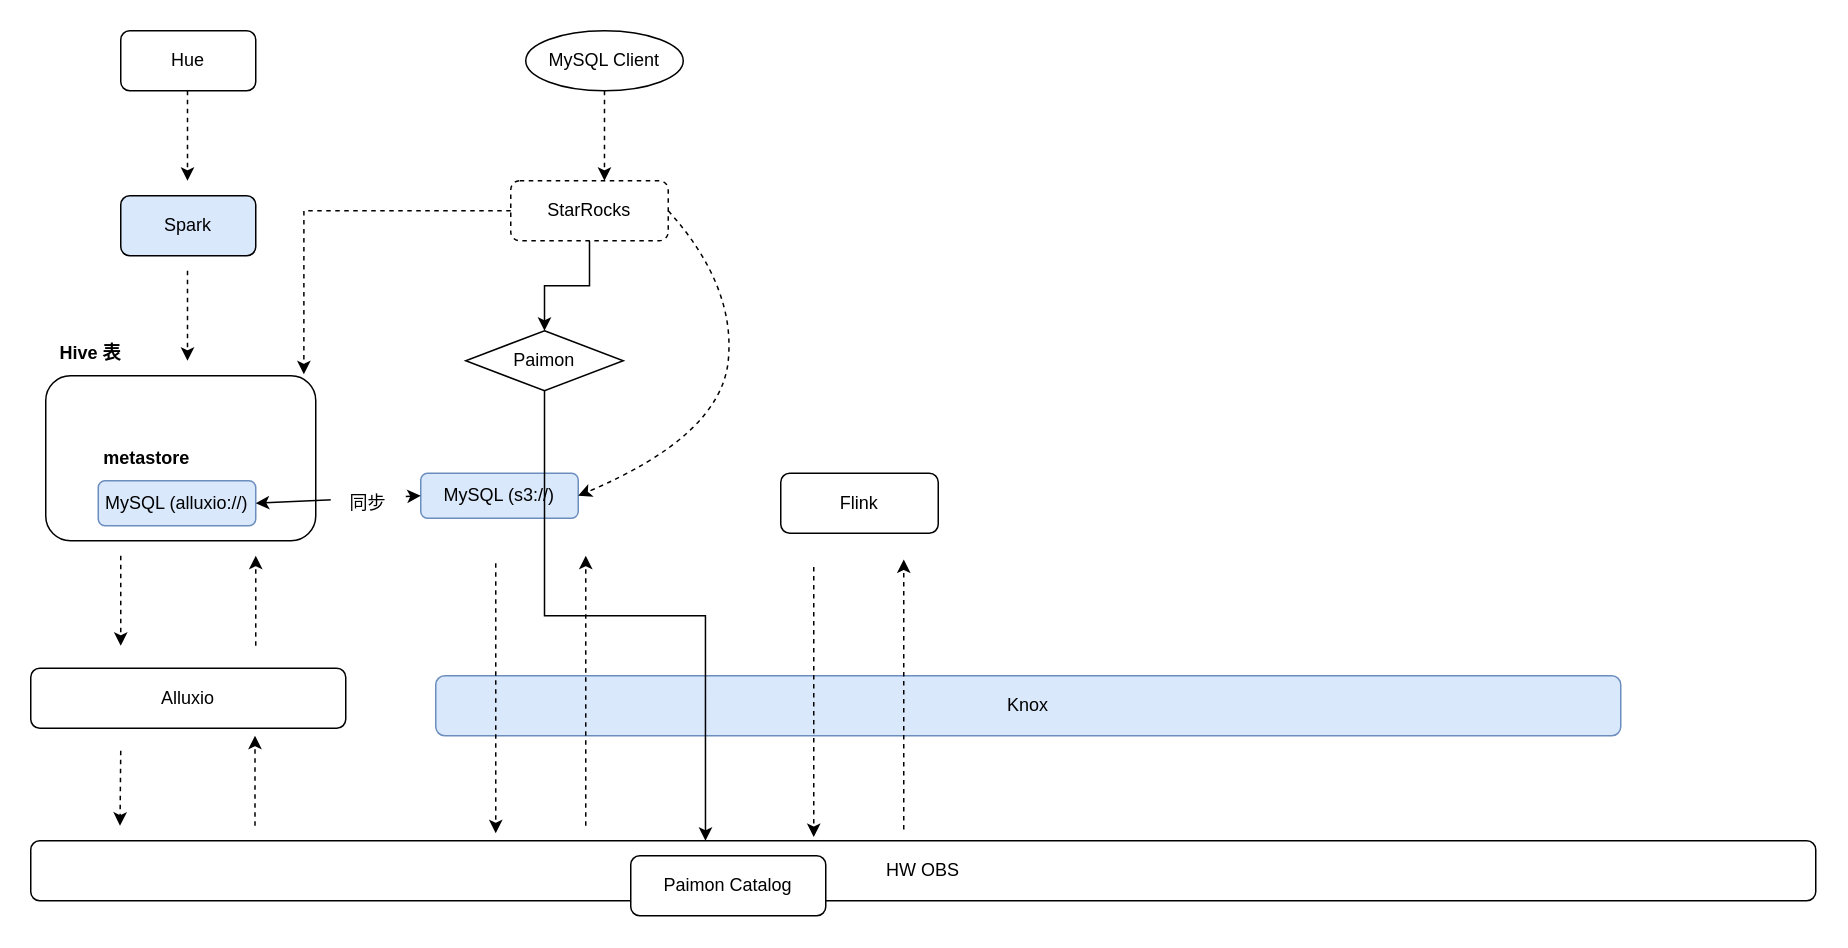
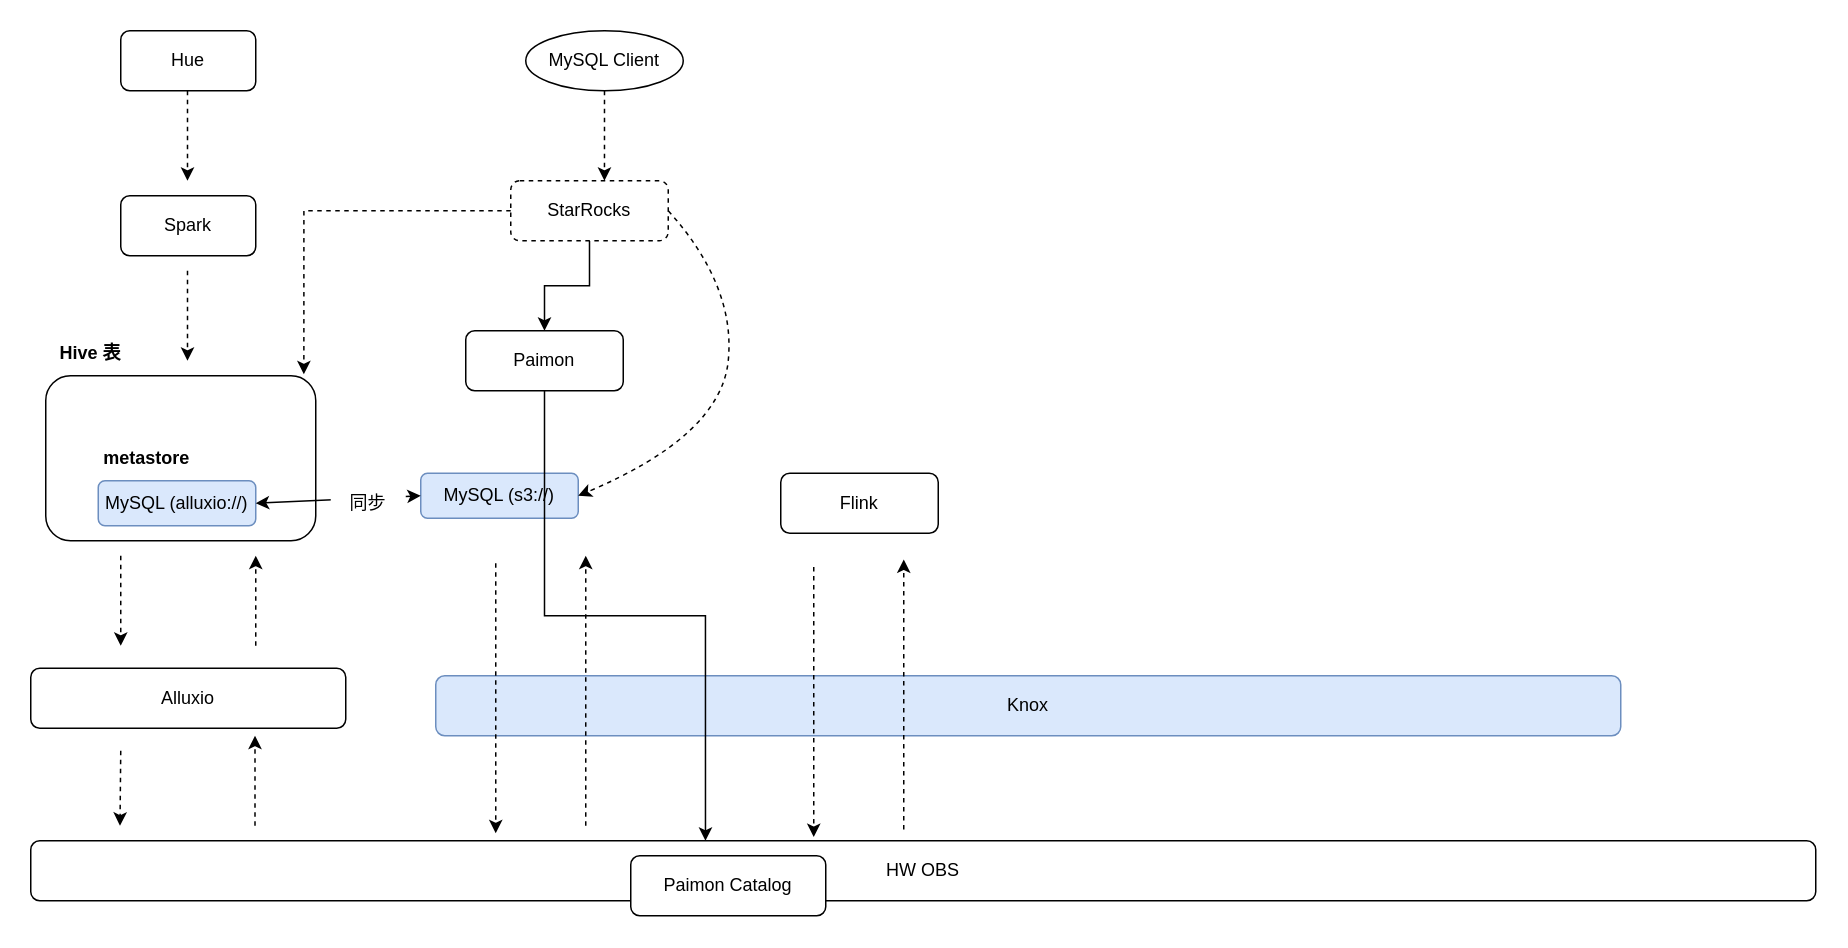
(188, 226) -> (188, 226)
(545, 361) -> (545, 361)
